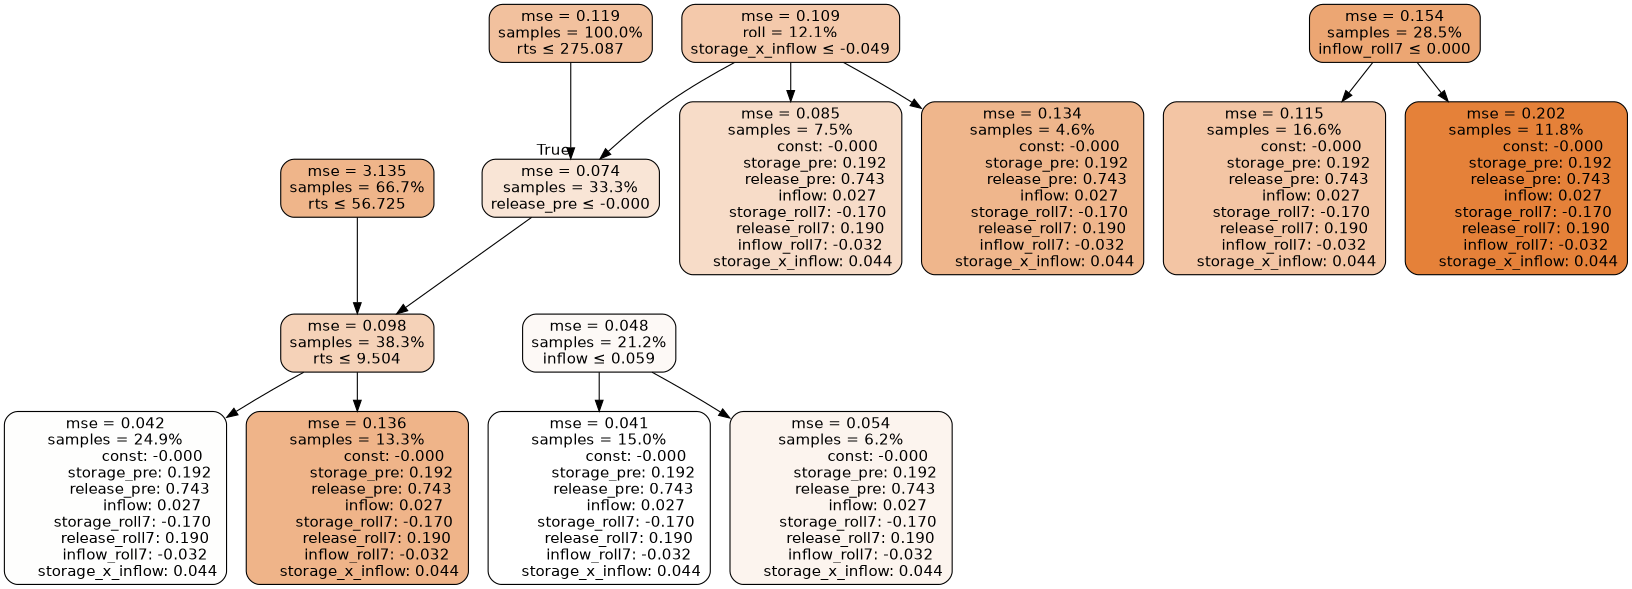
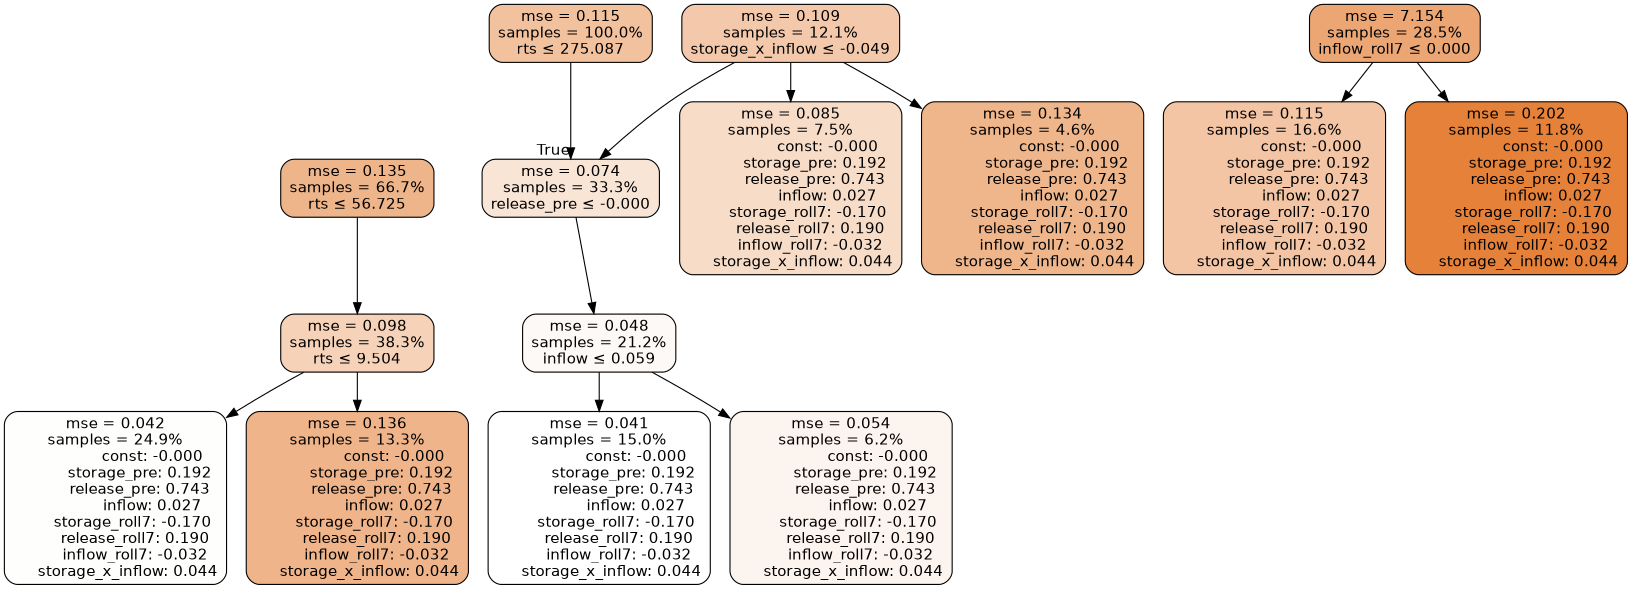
(571, 33) -> (571, 33)
(791, 33) -> (791, 33)
(1395, 33) -> (1395, 33)
(357, 188) -> (357, 188)
(469, 262) -> (584, 260)
